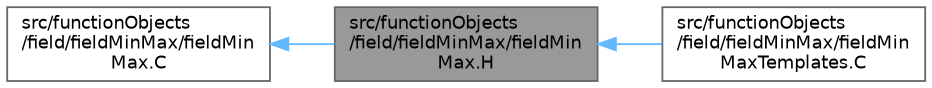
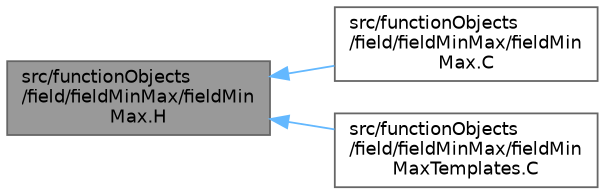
(312, 44) -> (311, 70)
